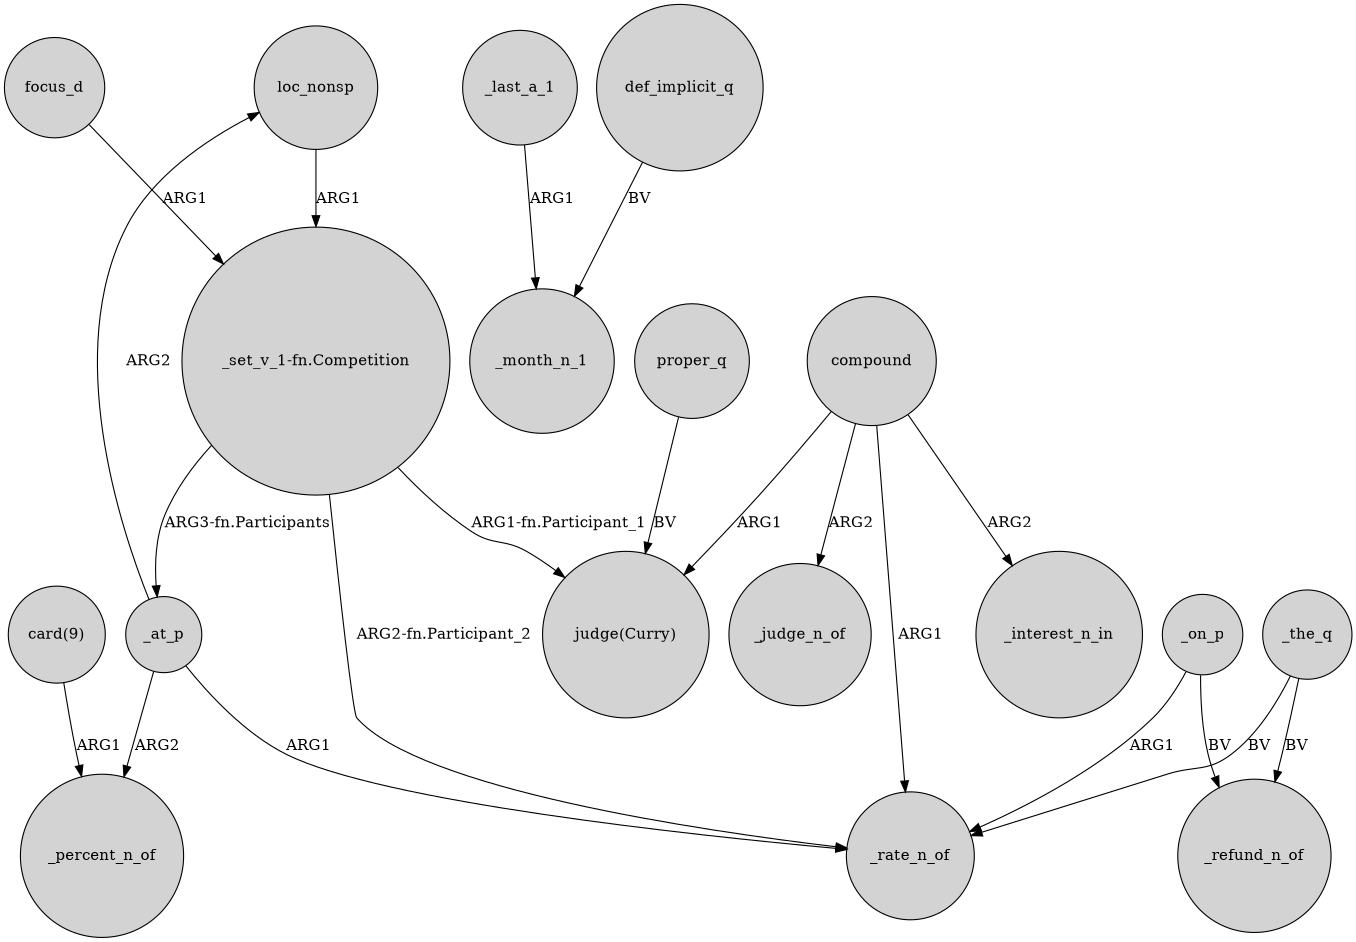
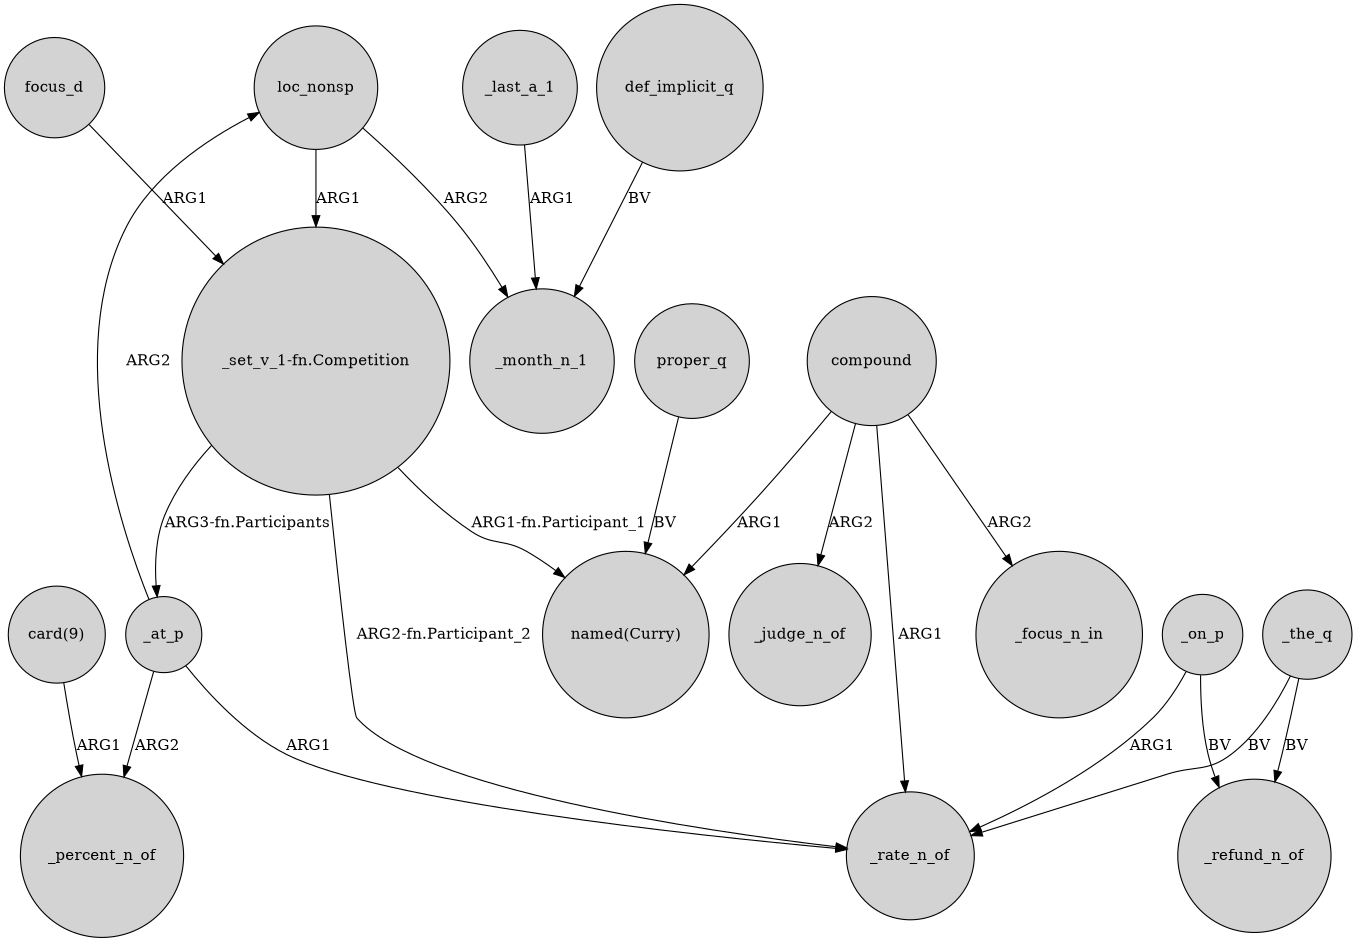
none -> (439, 202)
(626, 635) -> (626, 635)
(1059, 635) -> (1059, 635)
